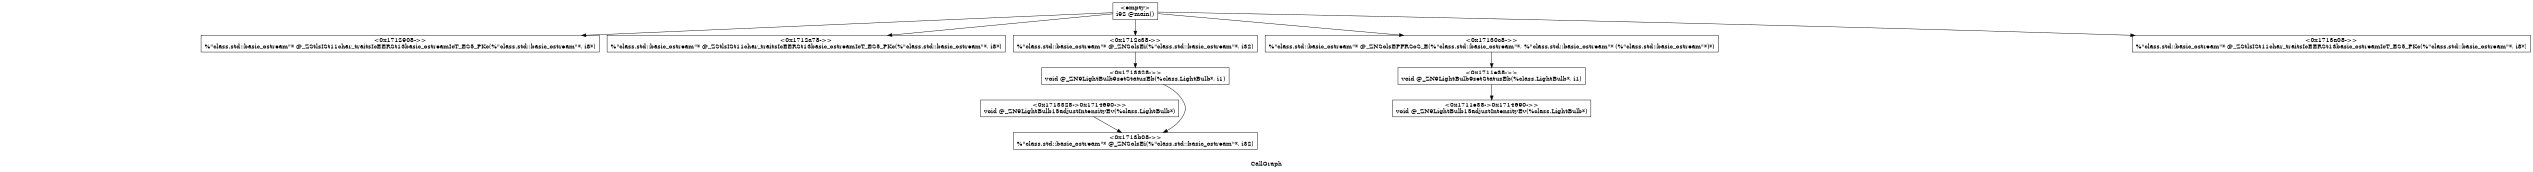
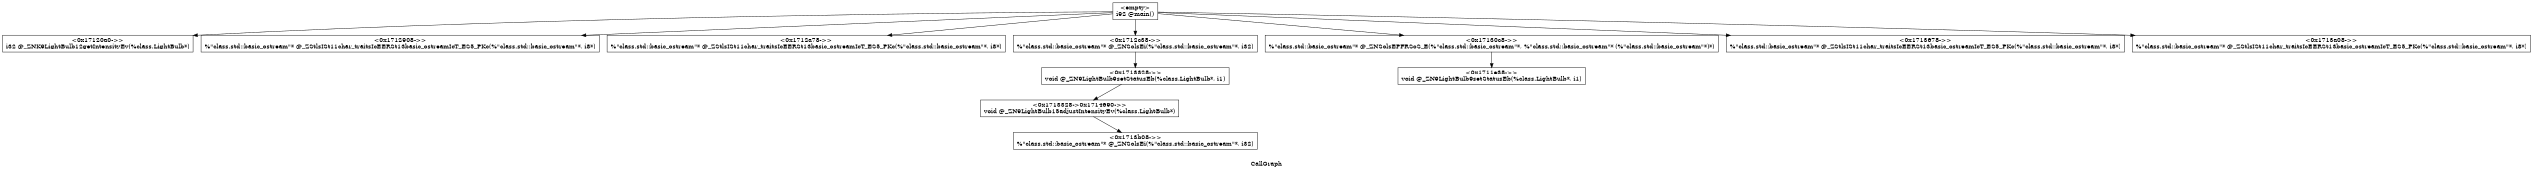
none -> (98, 44)
none -> (1925, 44)
(1185, 106) -> (1109, 91)
(1492, 108) -> none
